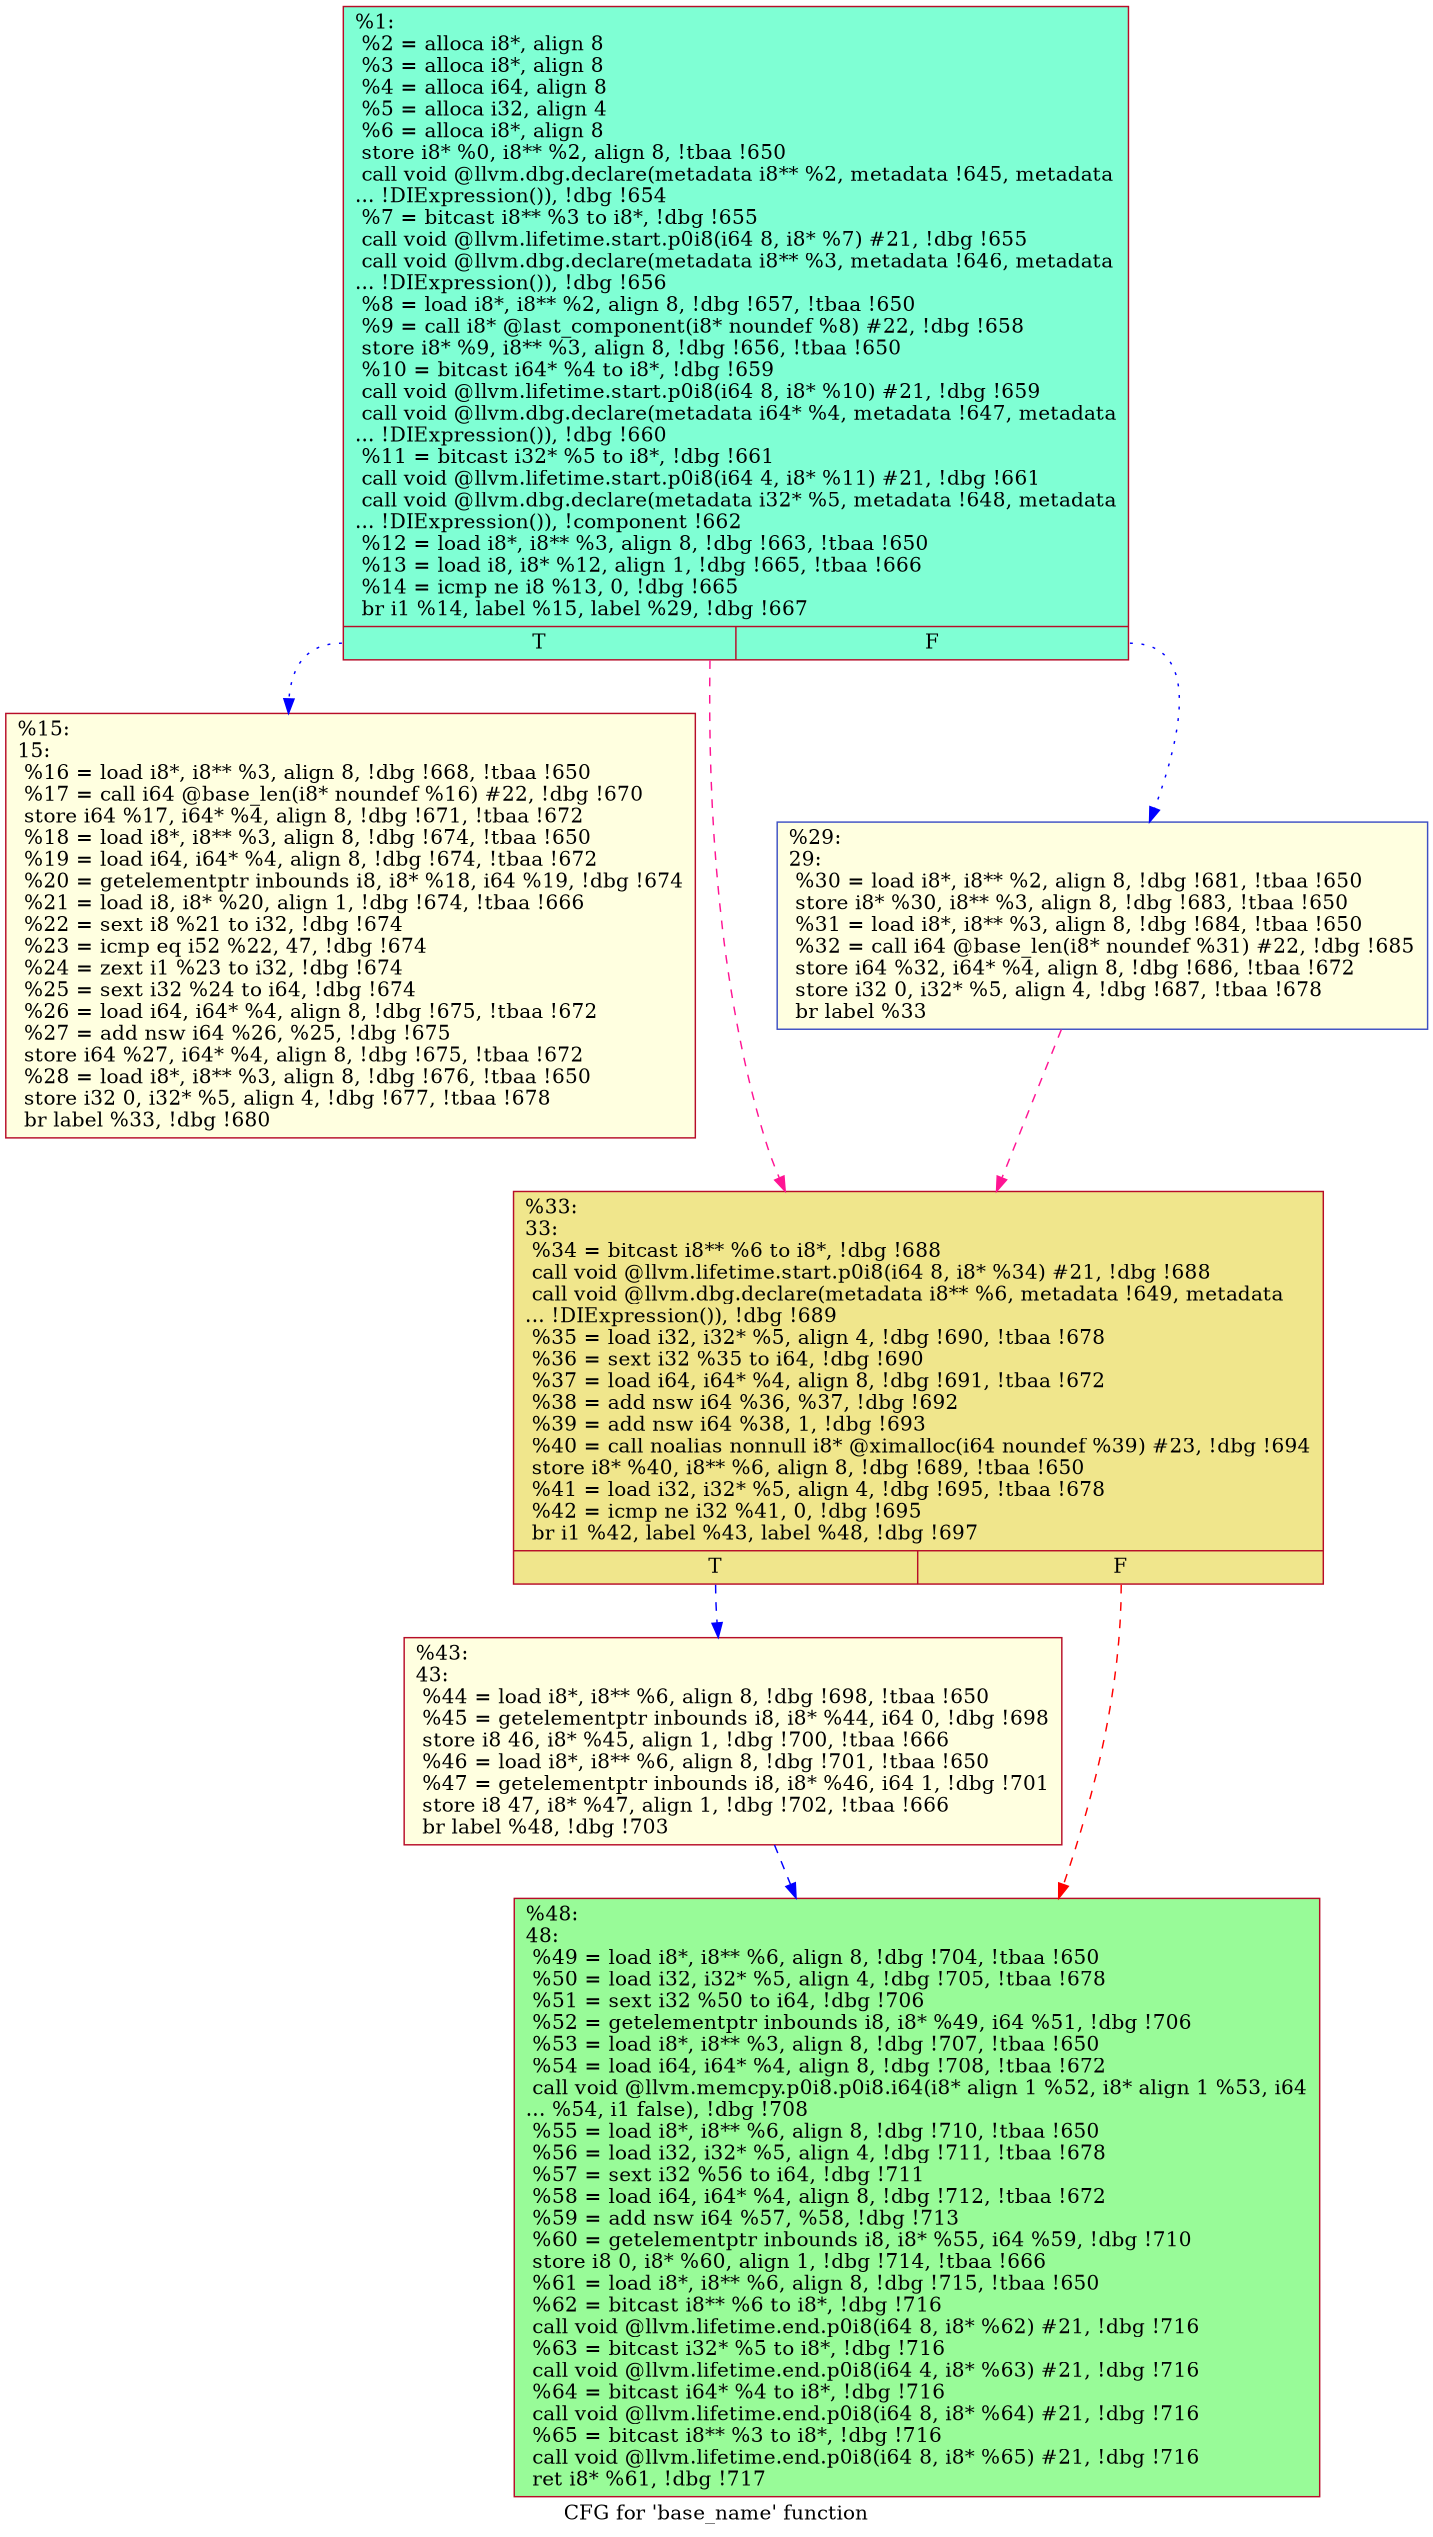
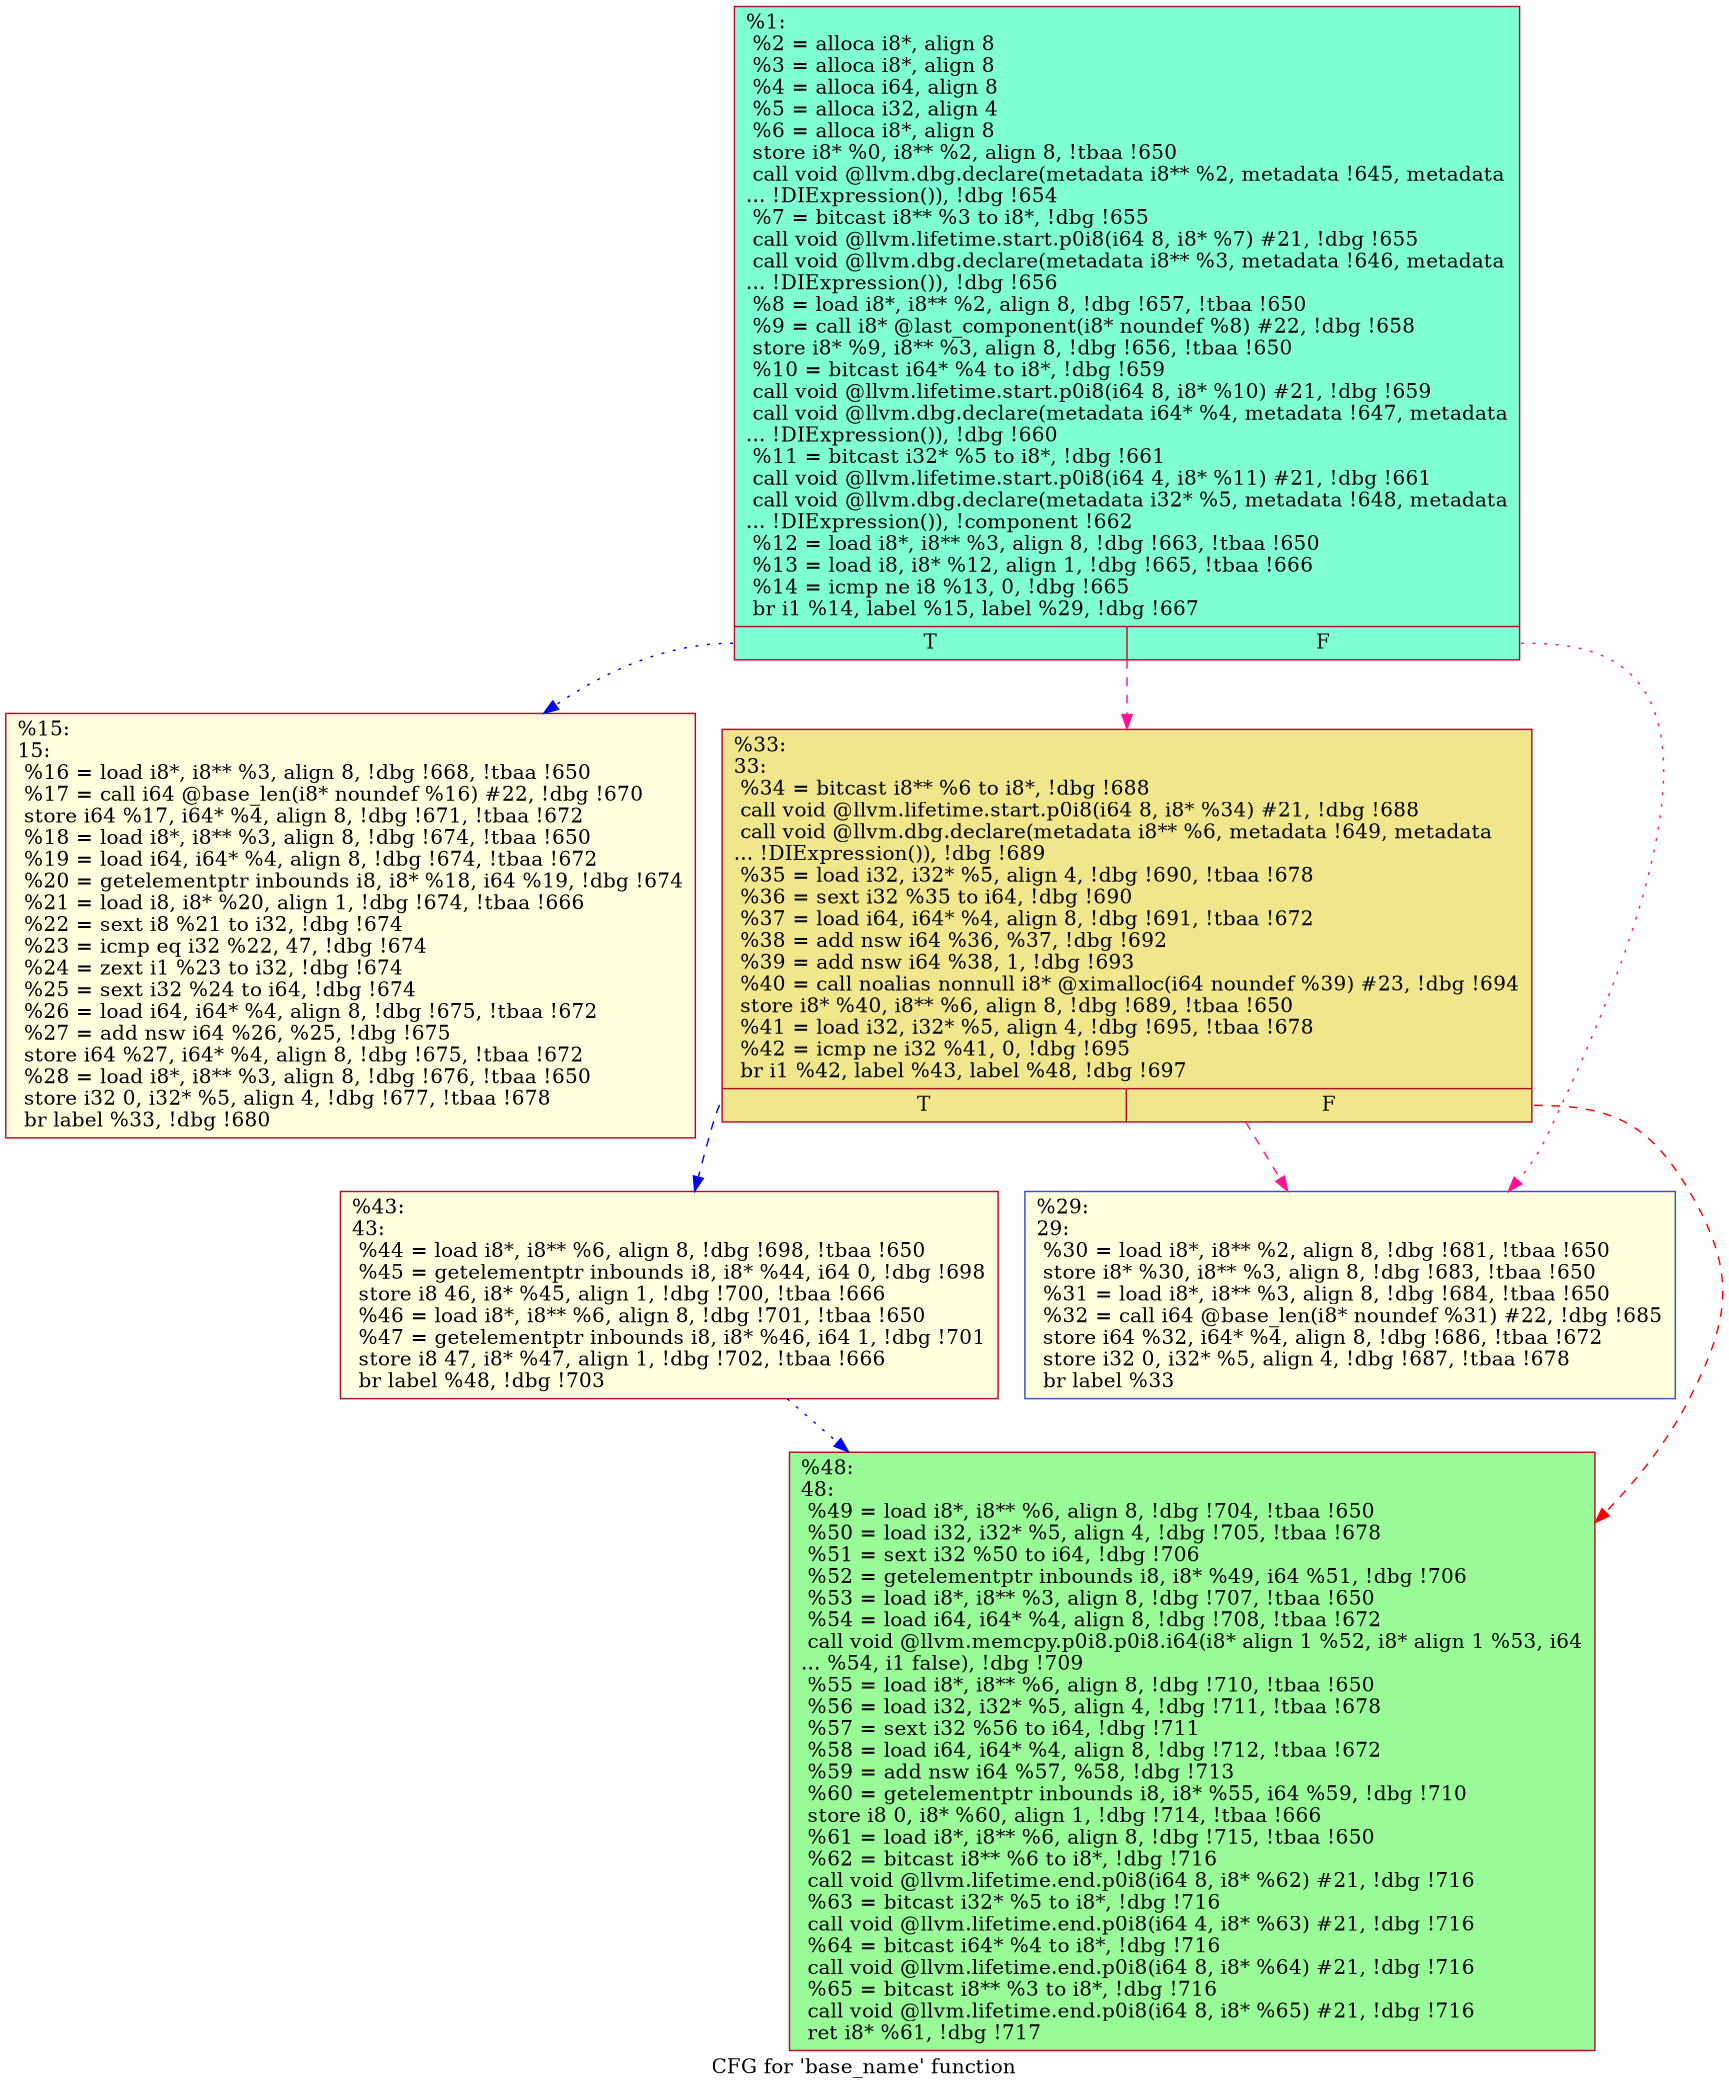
(1178, 713) -> (1646, 878)
(222, 947) -> (222, 947)
(1032, 1104) -> (1263, 1150)
(782, 1865) -> (812, 1421)
(668, 2110) -> (943, 1664)
